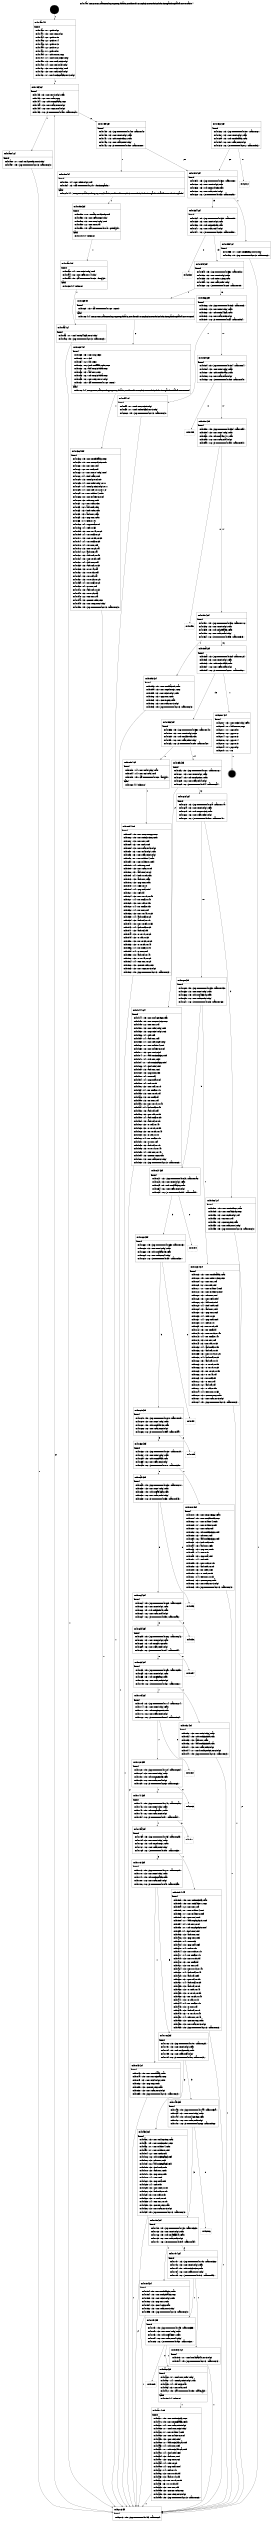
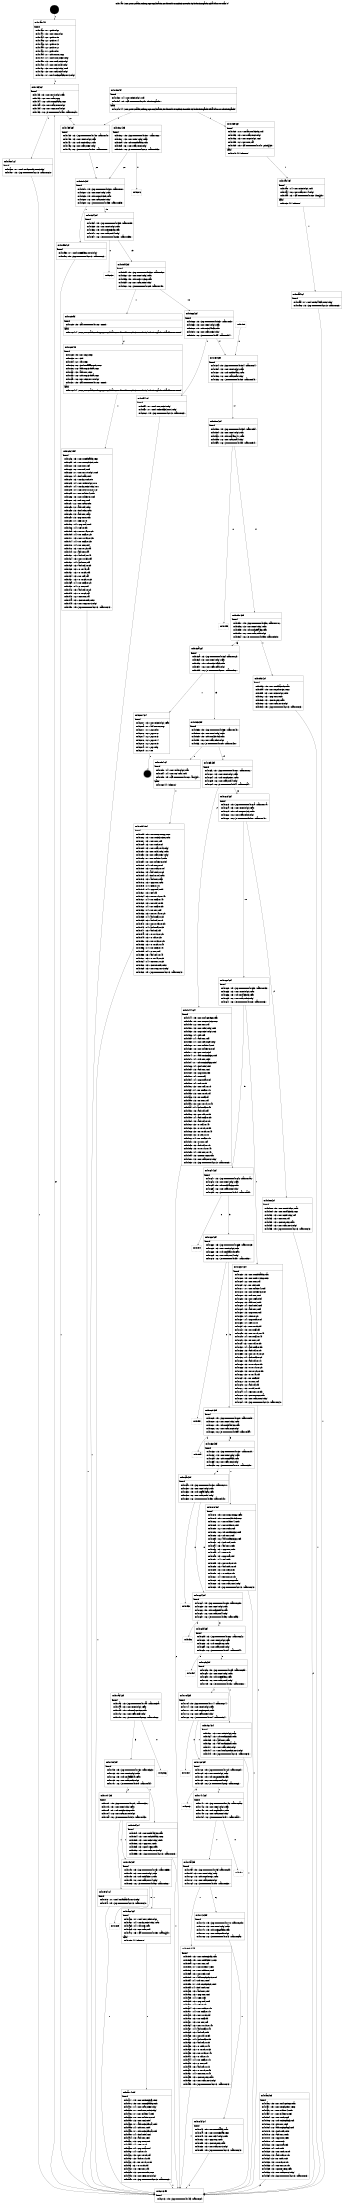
(121, 160) -> (118, 118)
(202, 405) -> (238, 341)
(183, 2047) -> none
